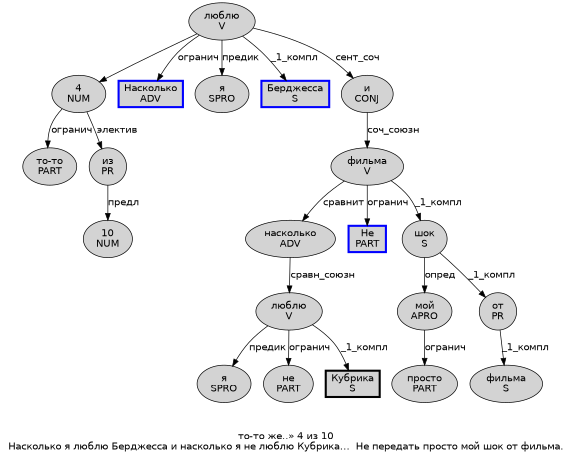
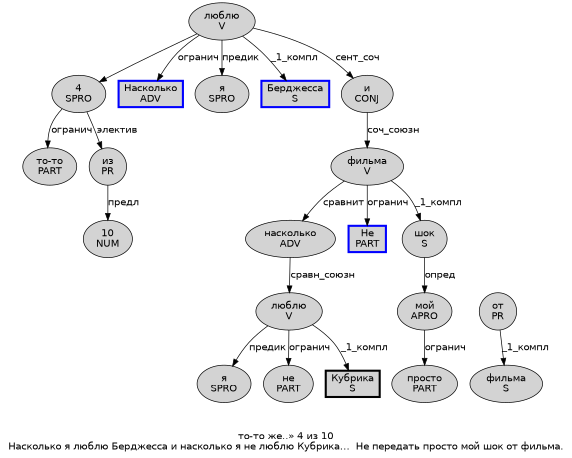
(79, 94) -> (79, 94)
(461, 272) -> none
